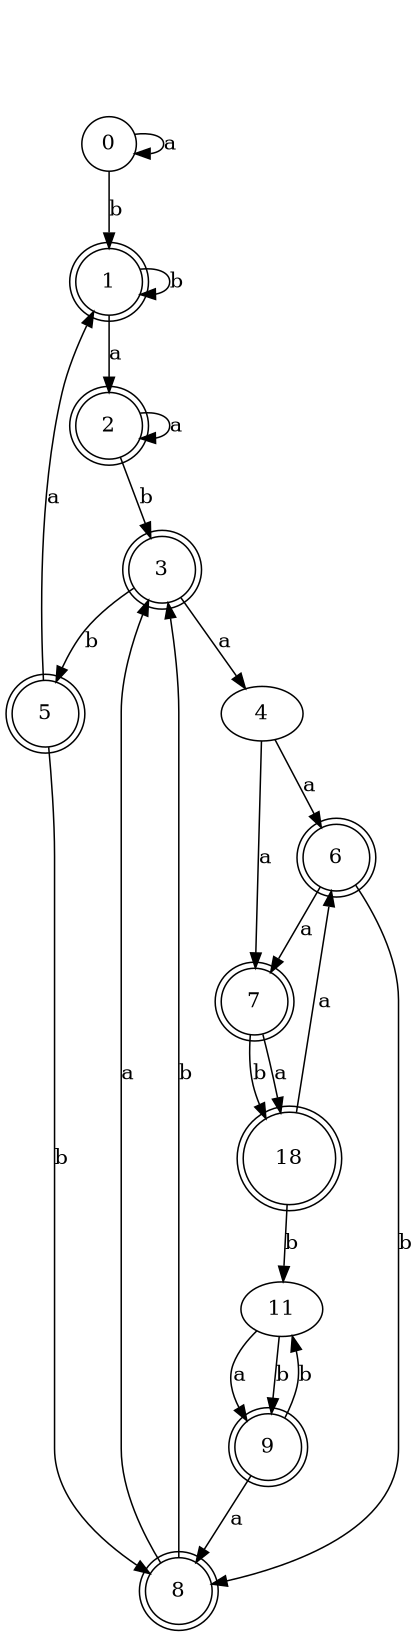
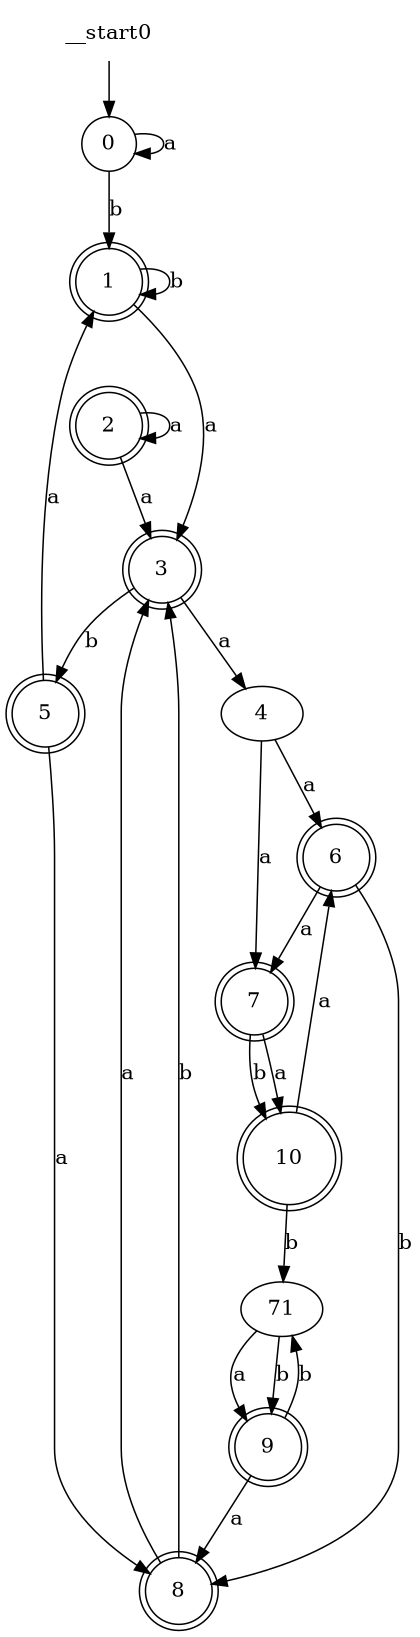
none -> (109, 33)
(109, 346) -> (201, 406)
(147, 498) -> (147, 498)
(62, 1158) -> (62, 1158)
(289, 1158) -> (289, 1158)
(282, 1309) -> (282, 1309)
